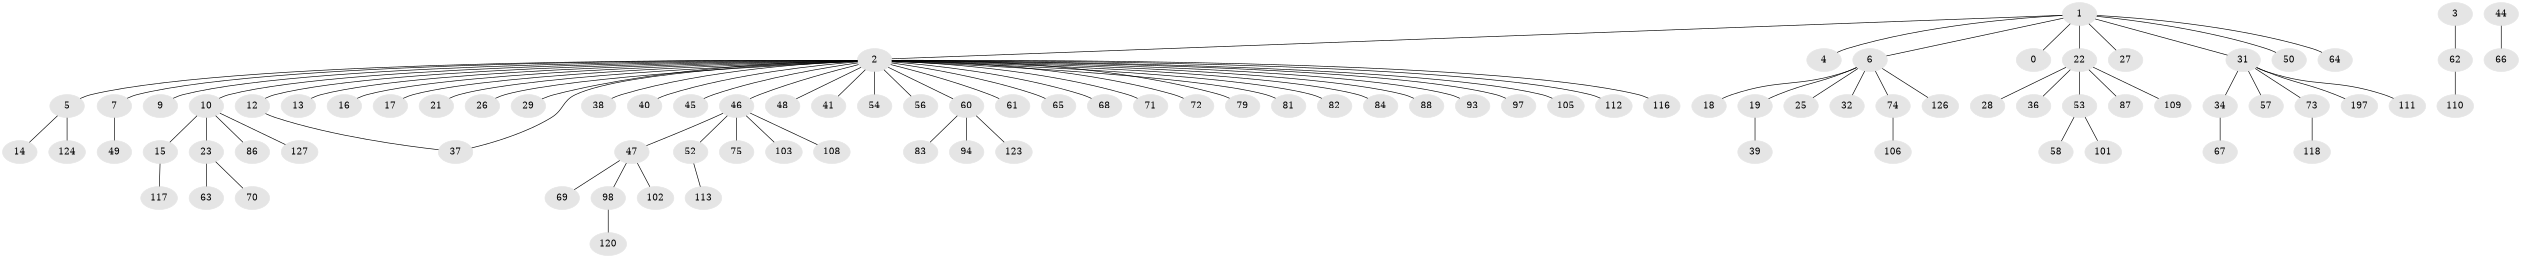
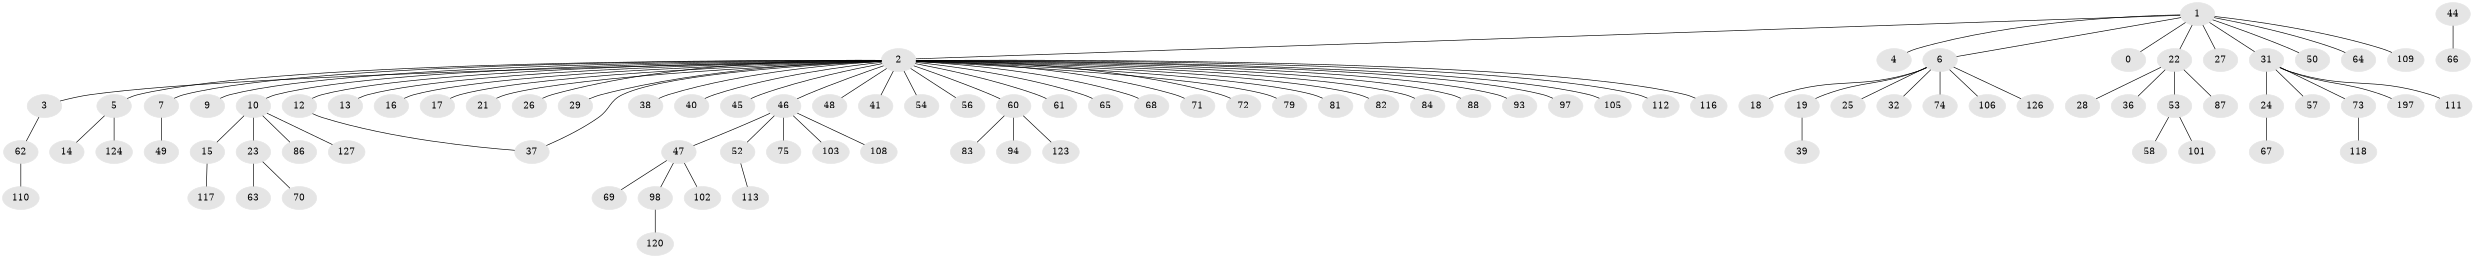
none -> (470, 72)
(2126, 83) -> (2304, 30)
(2220, 106) -> (2267, 106)
(1893, 129) -> (1964, 83)
